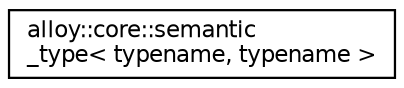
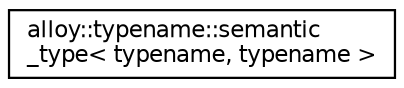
(202, 44) -> (202, 44)
